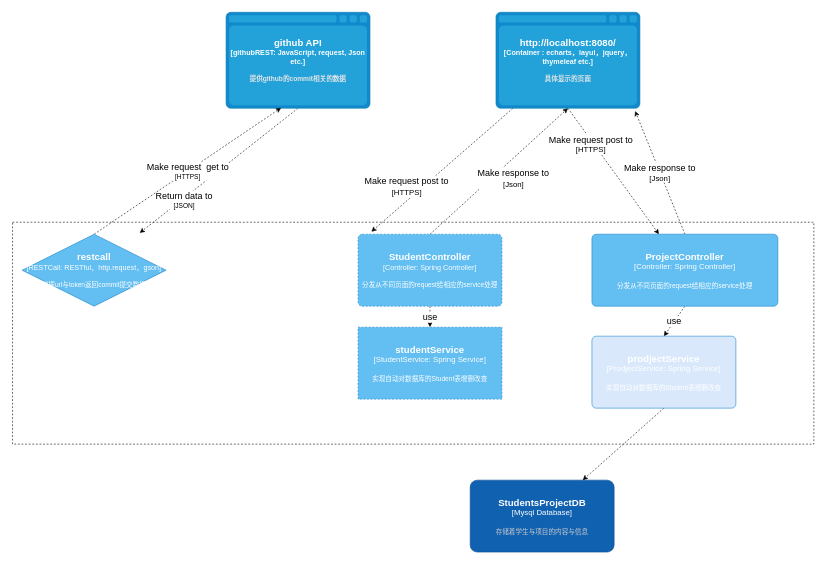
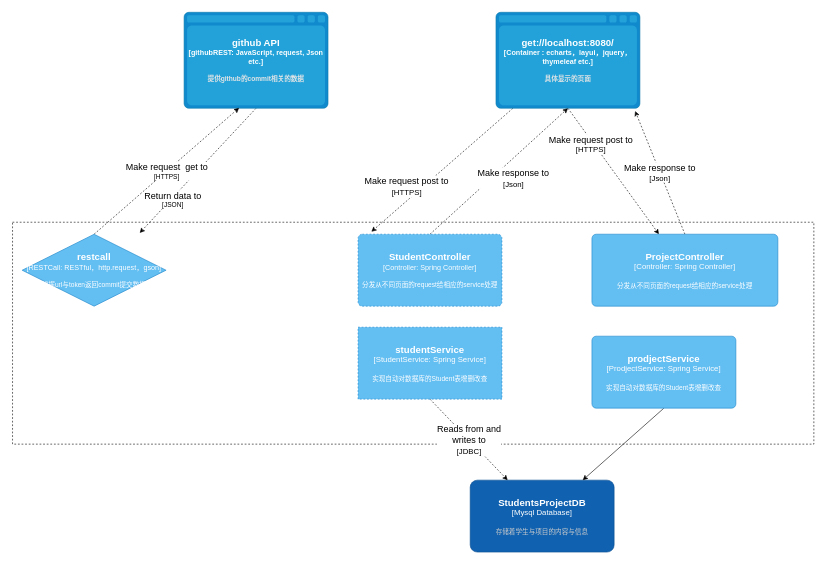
(298, 60) -> (256, 60)
(568, 60) -> (568, 60)
(430, 319) -> none
(674, 321) -> none
(664, 372) -> (664, 372)
none -> (465, 436)
(625, 443) -> (625, 443)
